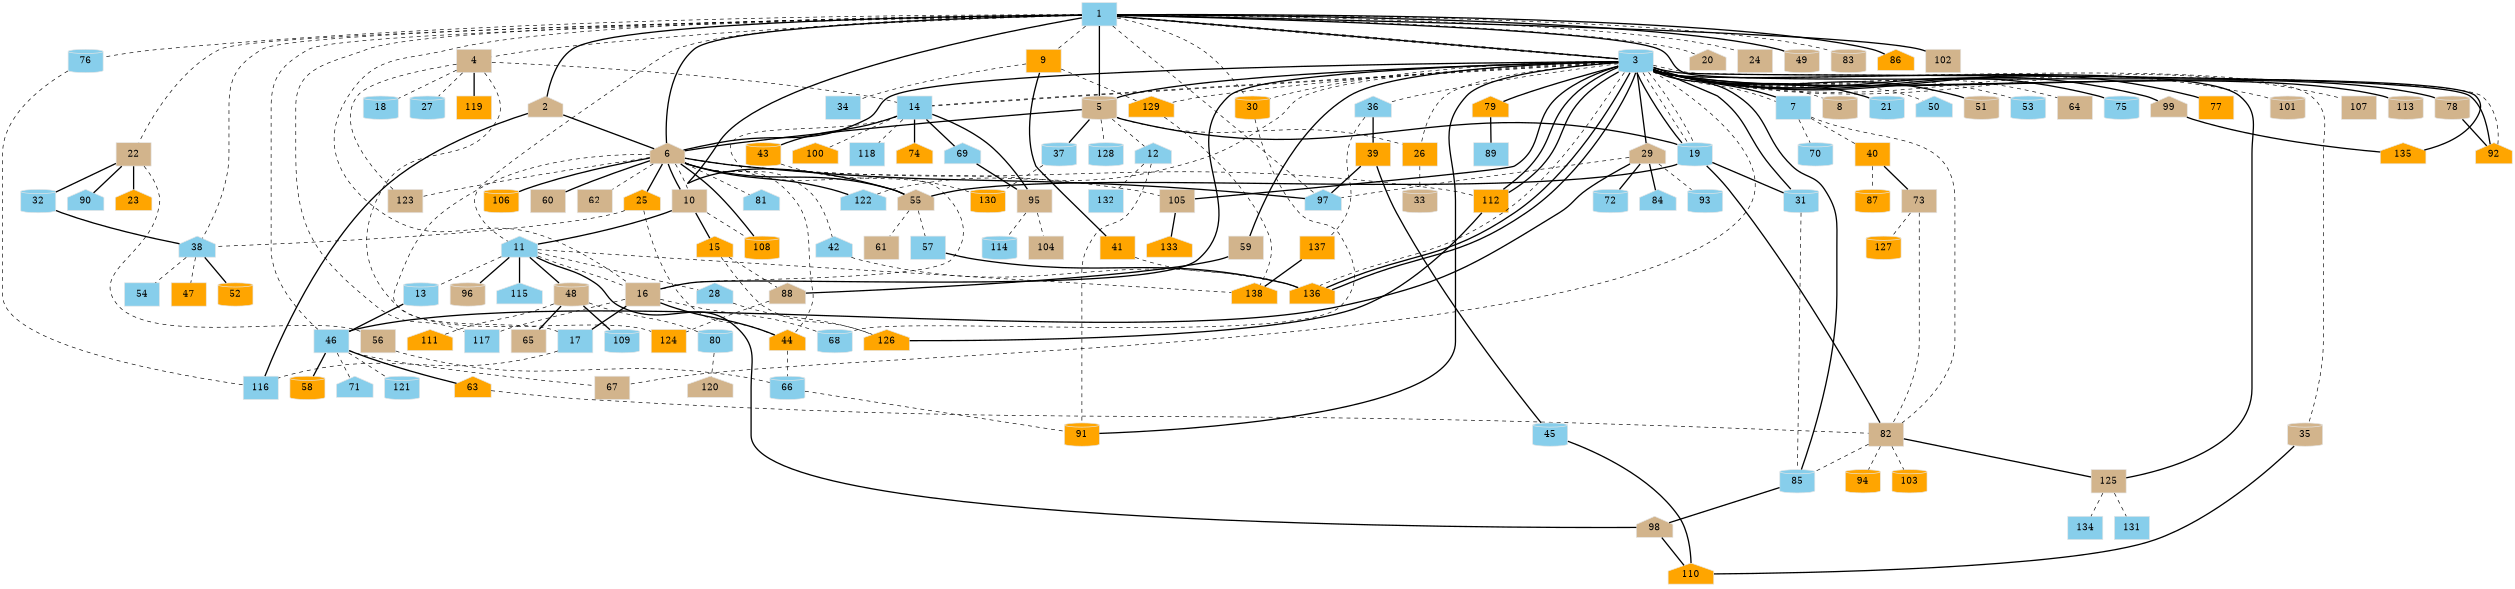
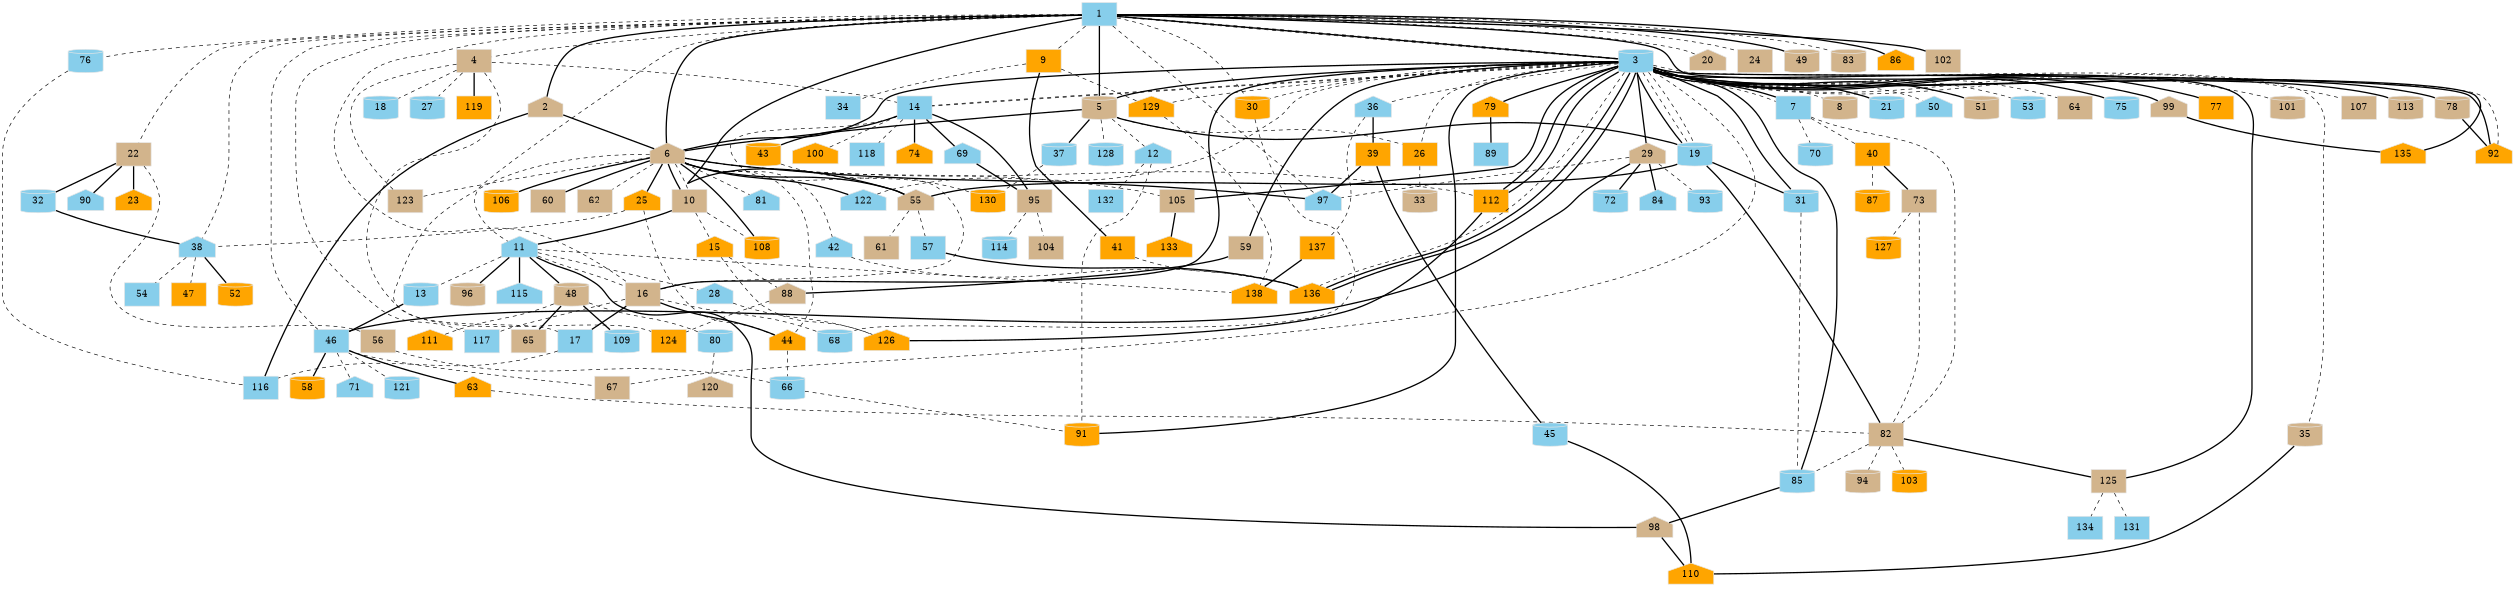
(703, 226) -> (703, 226)
(1863, 481) -> (1863, 481)
